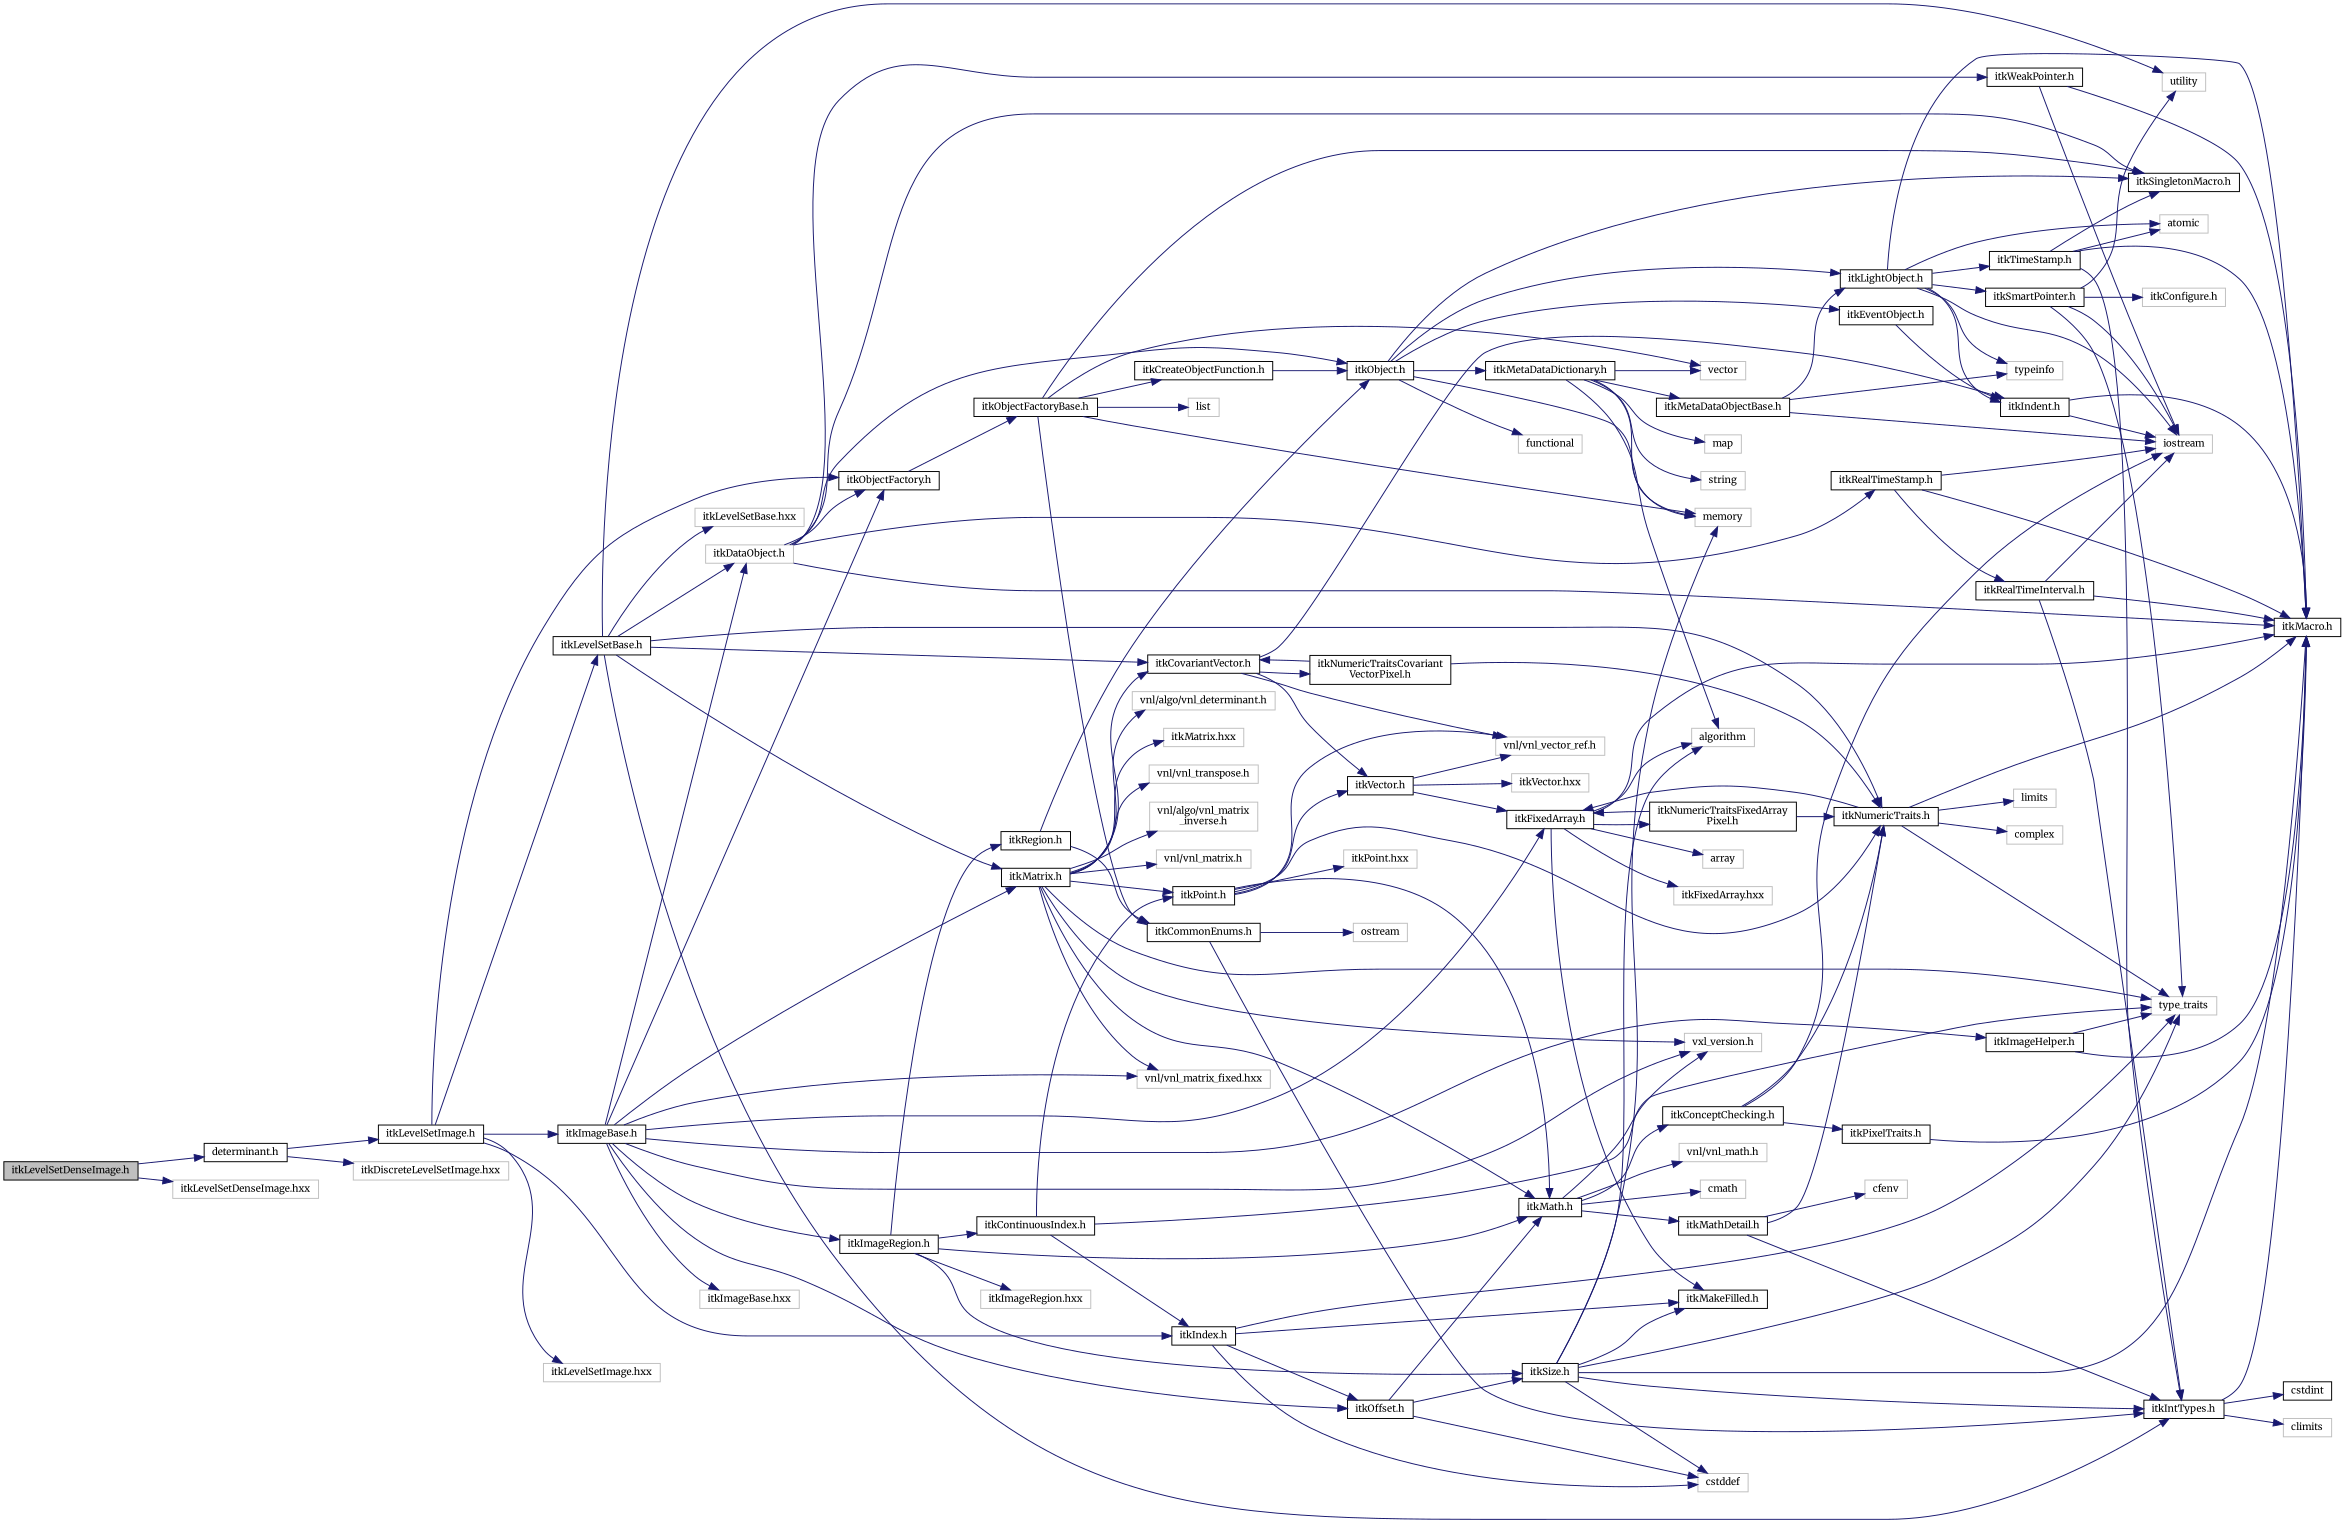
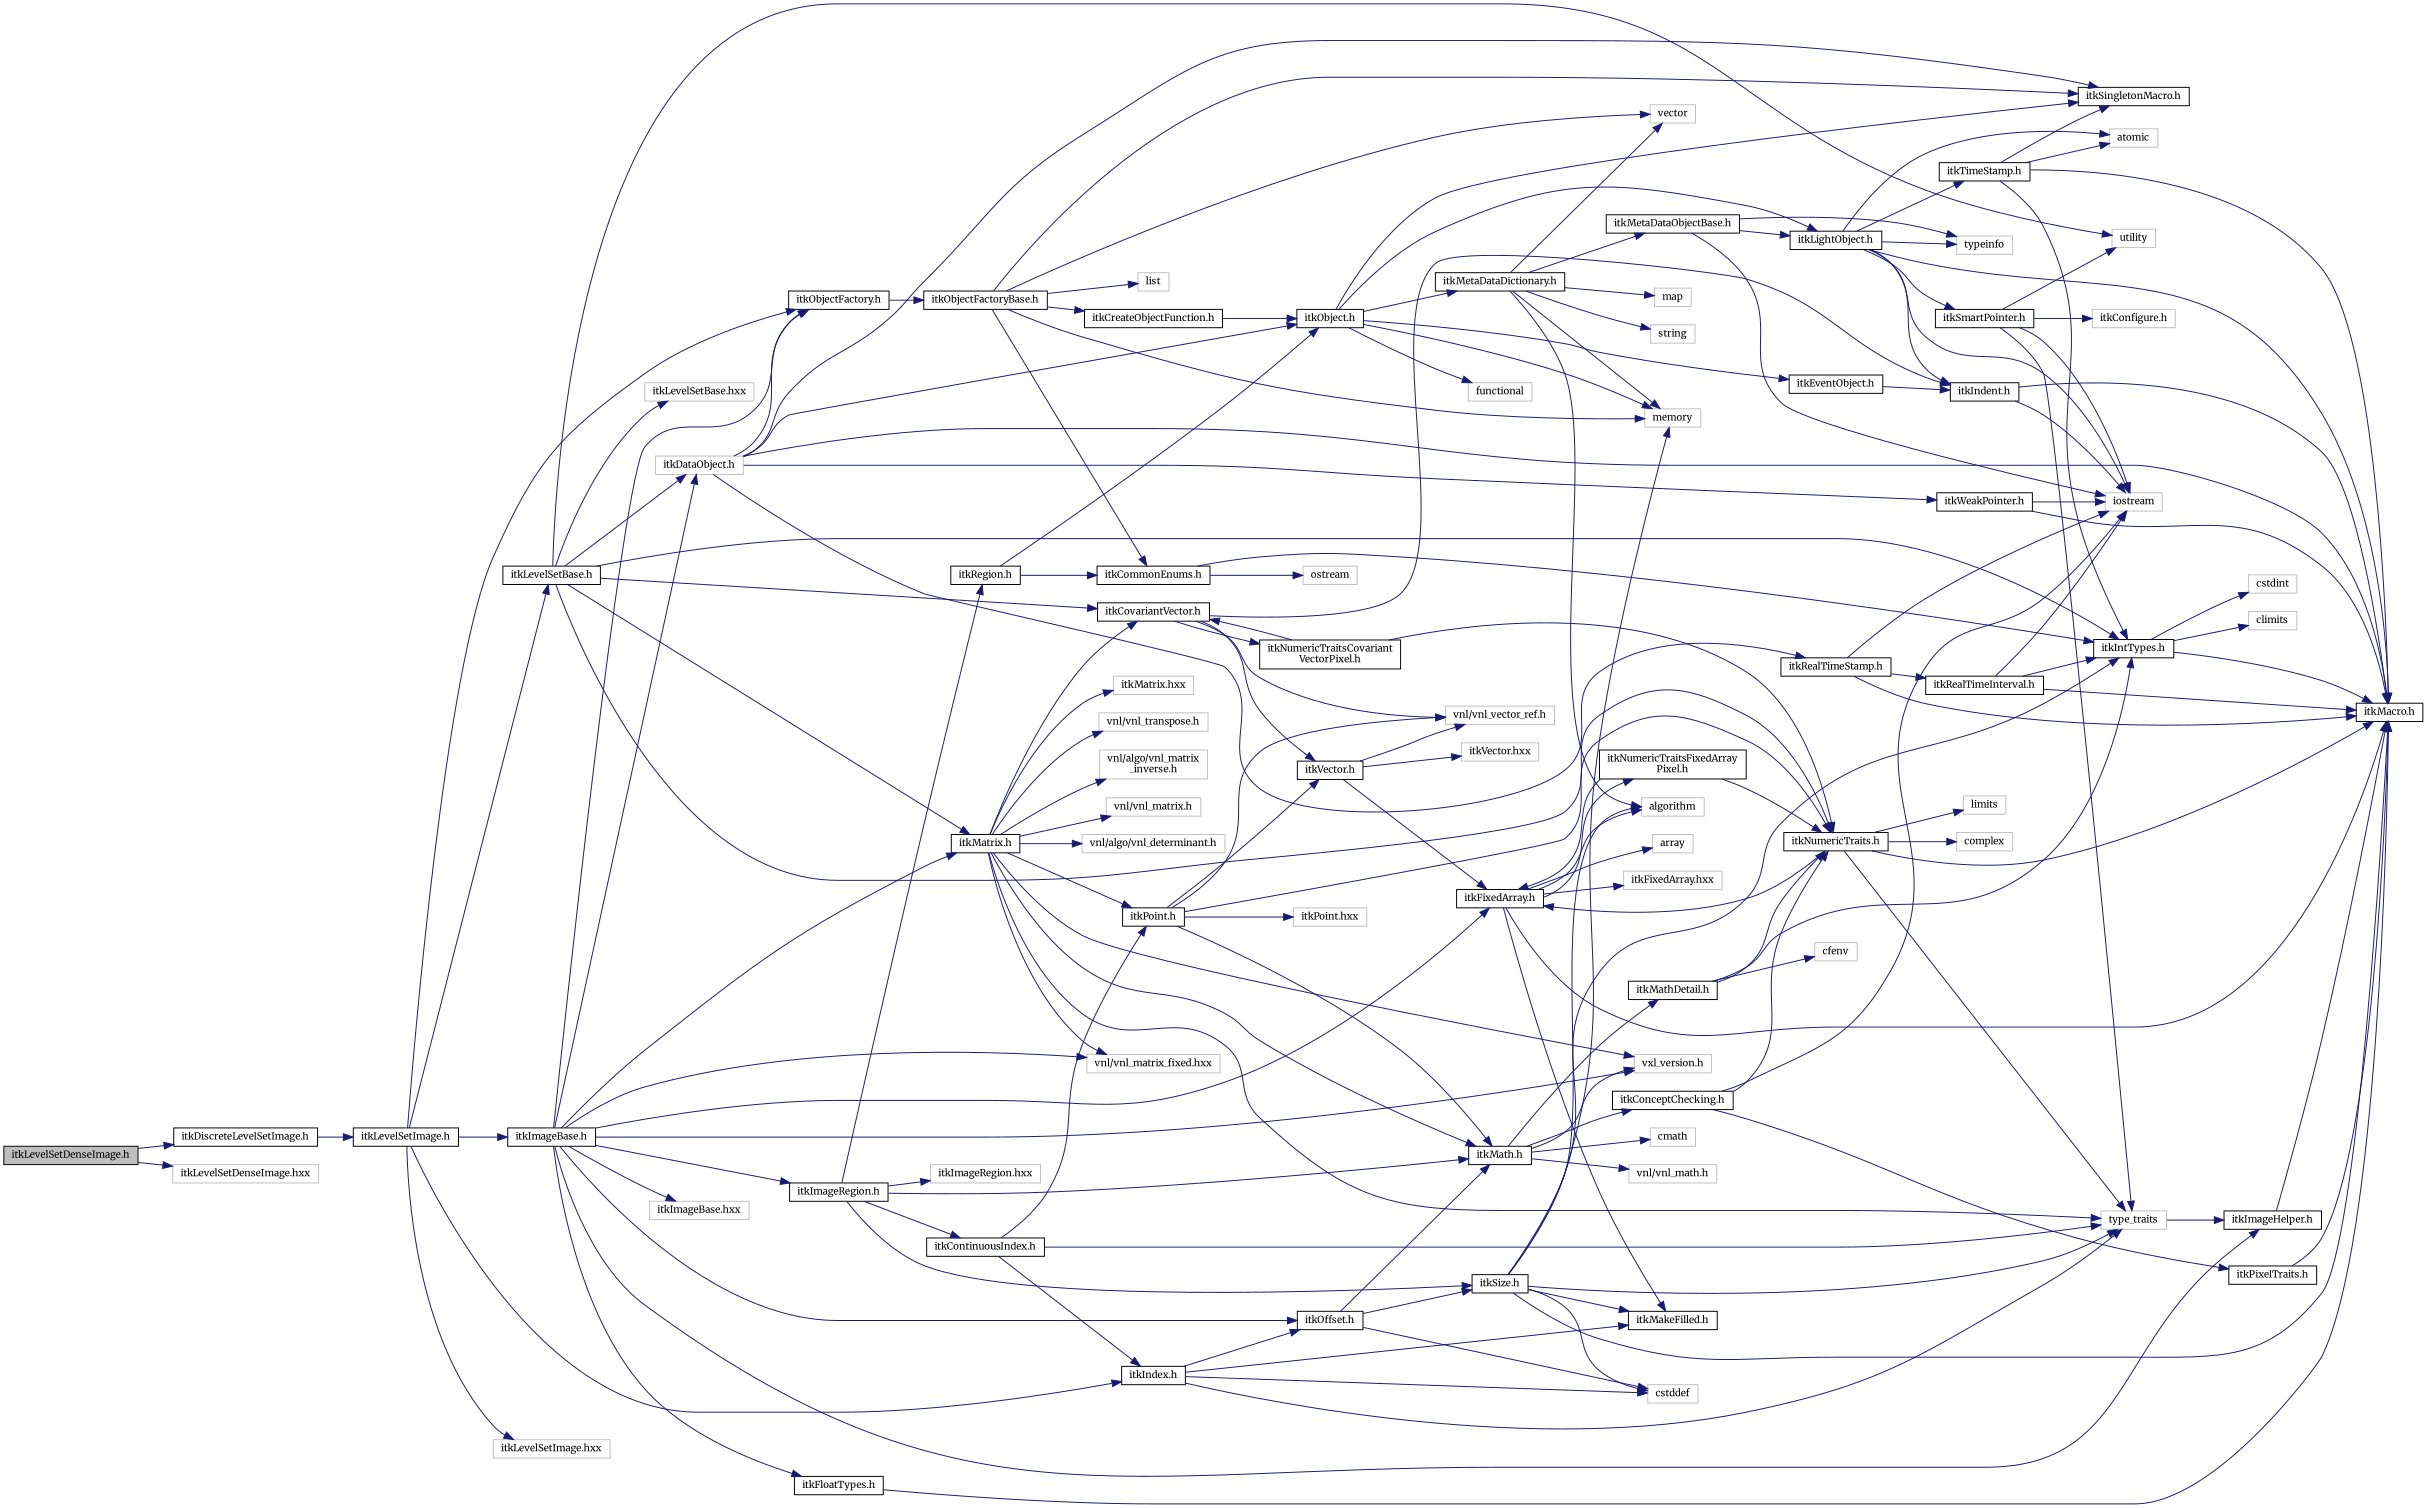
(2107, 1025) -> (2190, 1220)
(246, 1153) -> (246, 1137)
(431, 1171) -> none
(2307, 1391) -> (2273, 584)
none -> (839, 1486)
